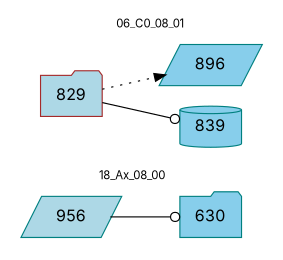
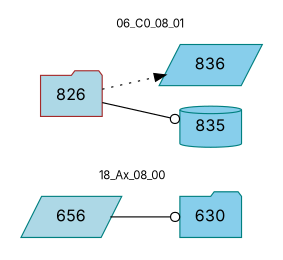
(211, 65) -> (211, 65)
(71, 96) -> (71, 96)
(211, 127) -> (211, 127)
(71, 217) -> (71, 217)
